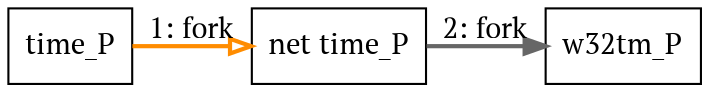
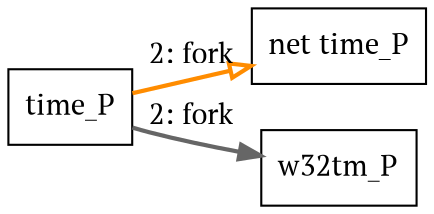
(192, 30) -> (192, 56)
(475, 46) -> (186, 141)
